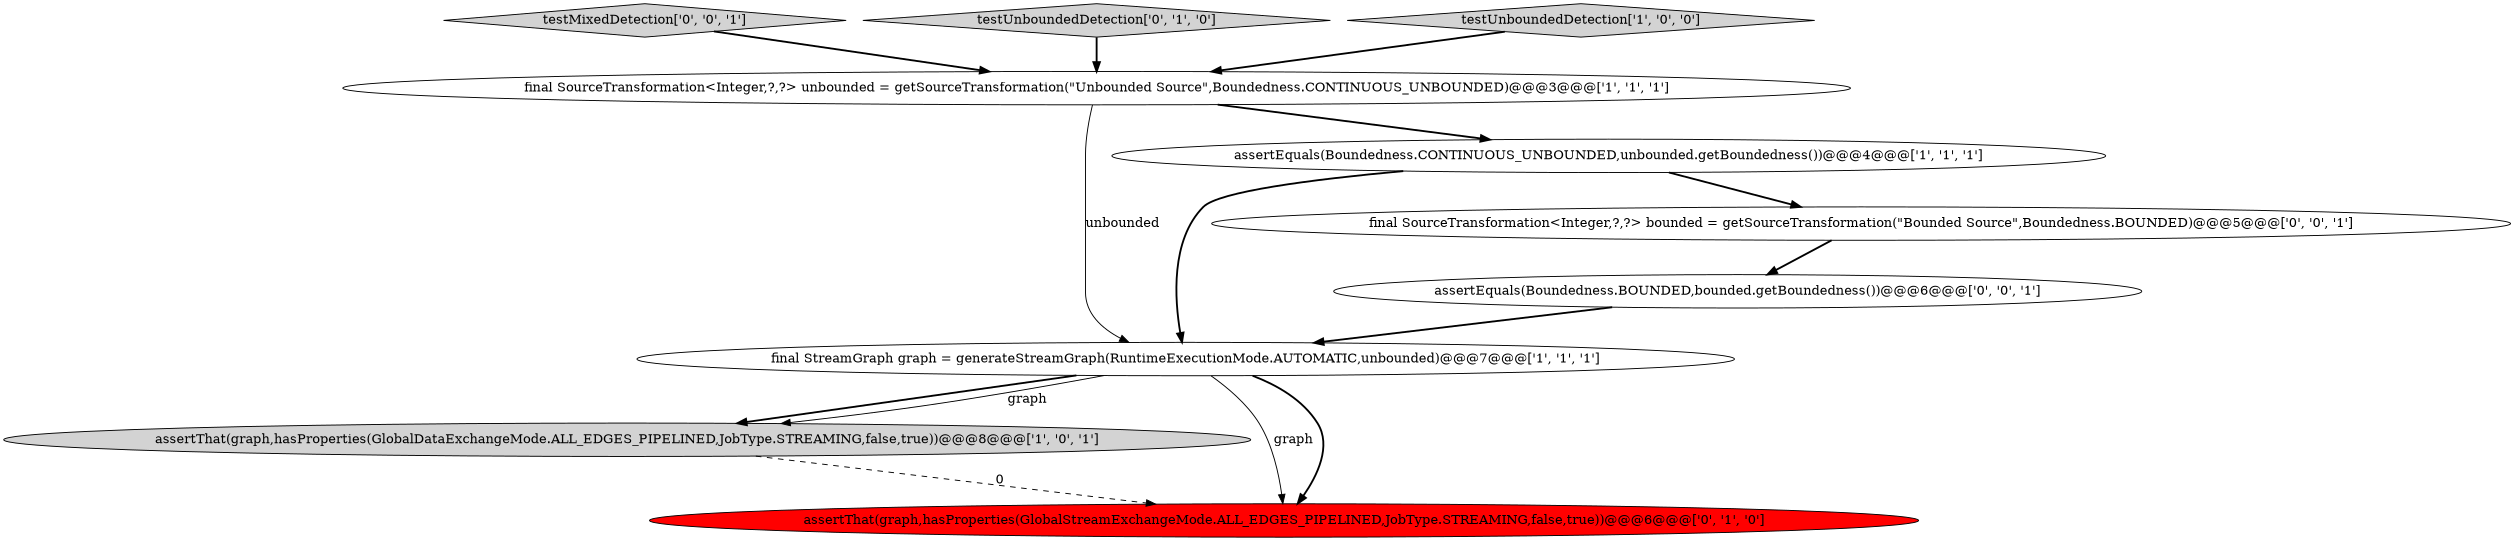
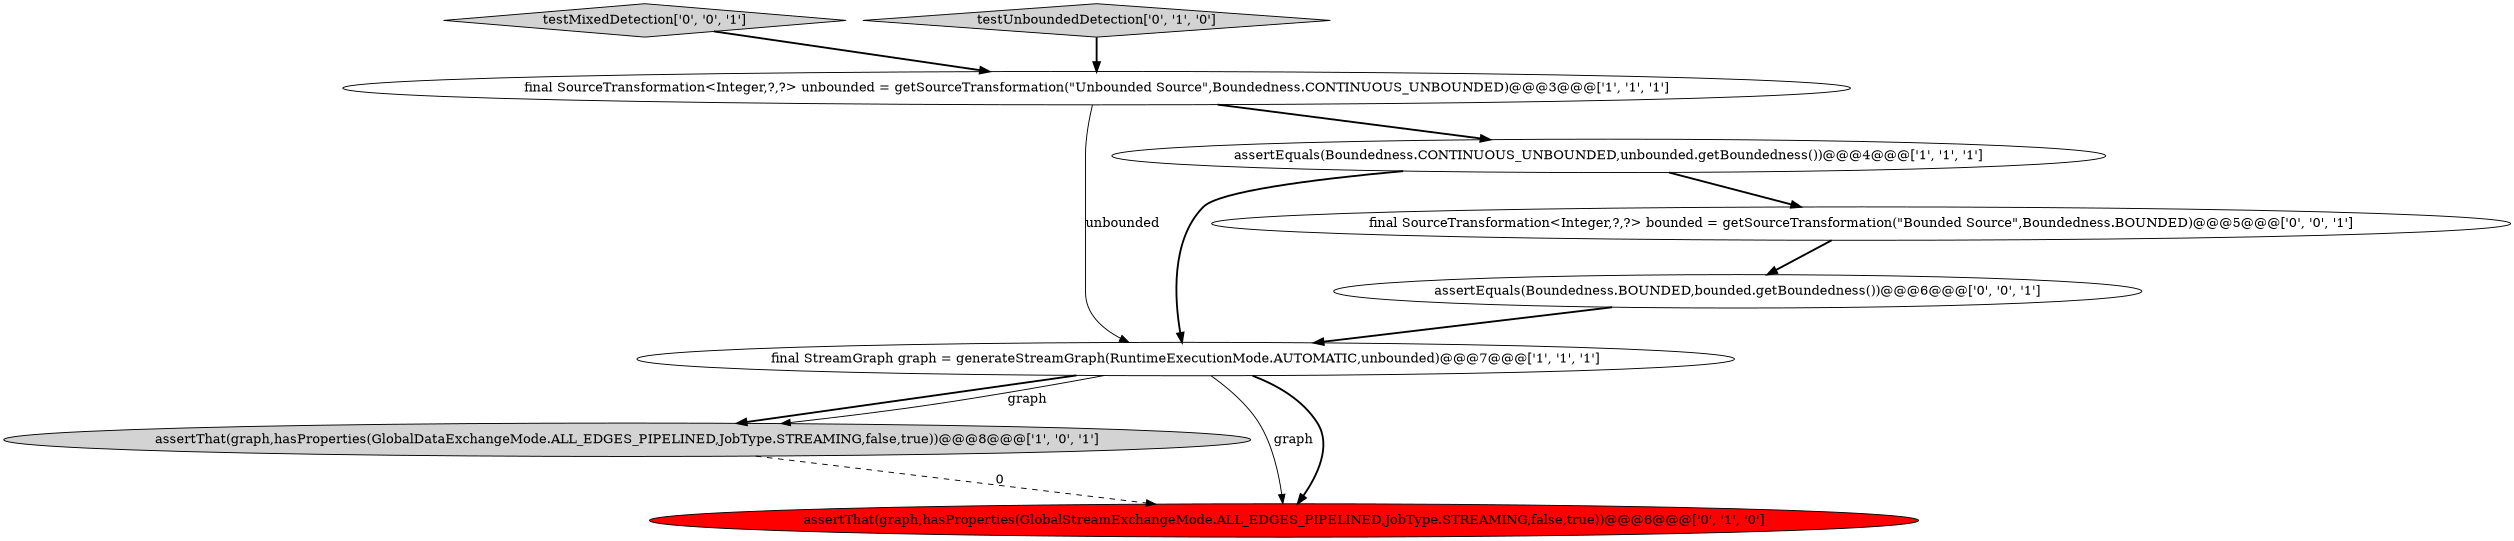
(1581, 20) -> none
